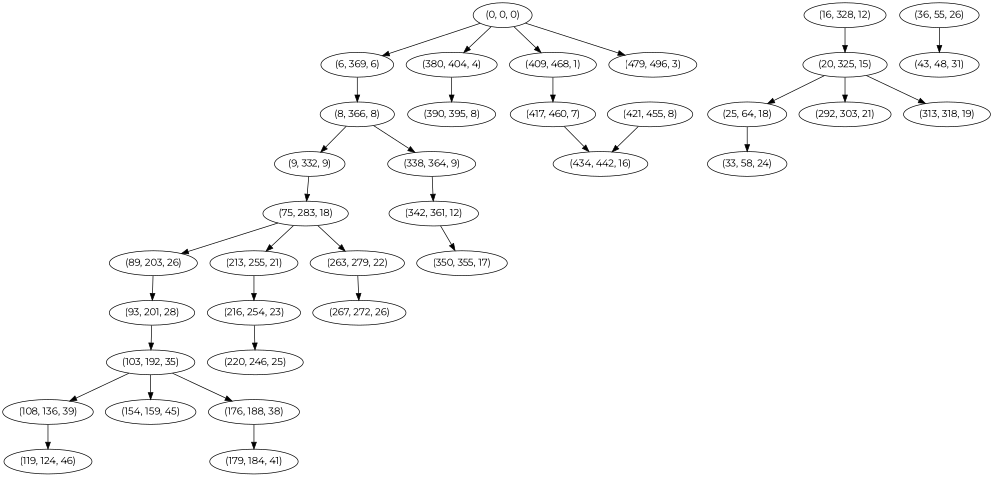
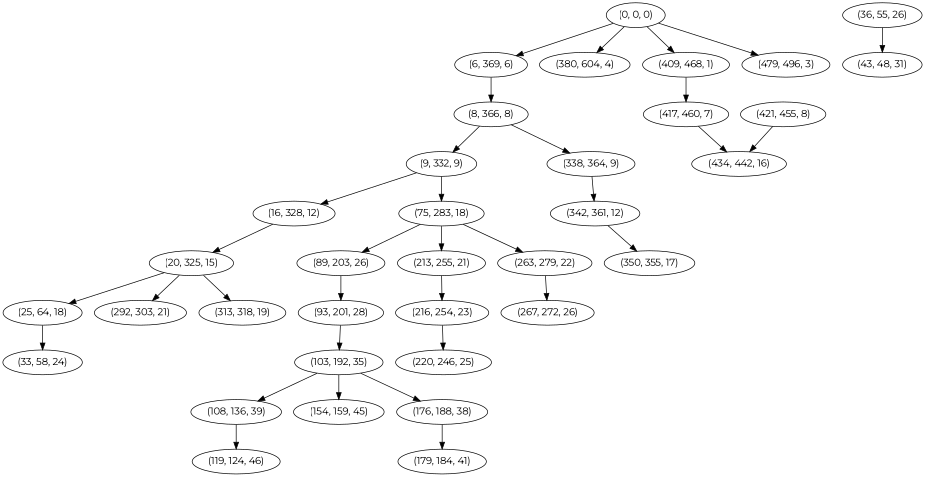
(452, 65) -> (585, 65)
(452, 114) -> none
none -> (372, 187)
